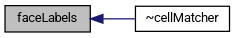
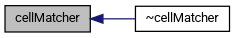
(48, 19) -> (48, 19)
